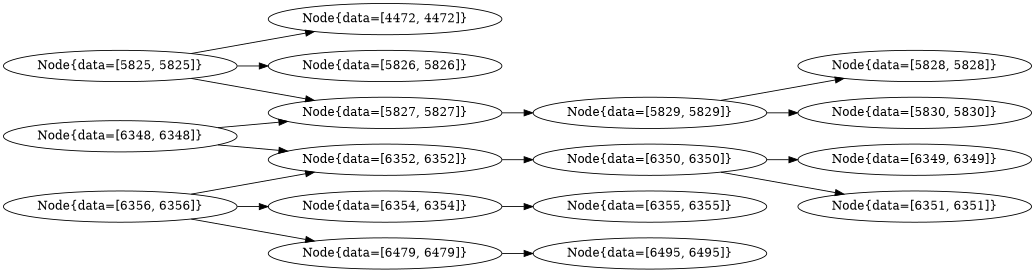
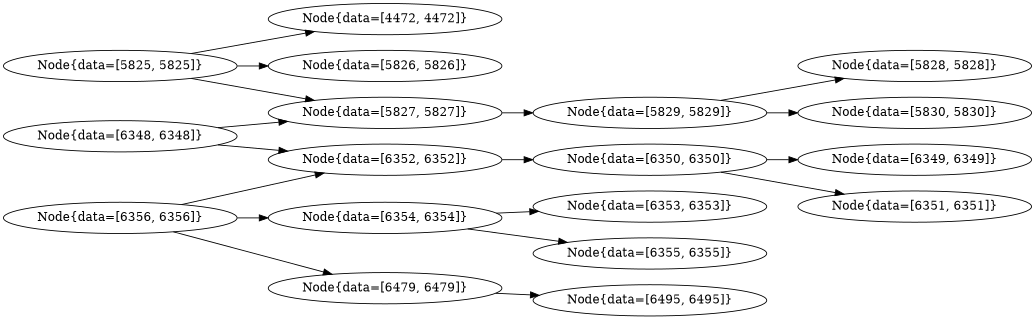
none -> (650, 207)
